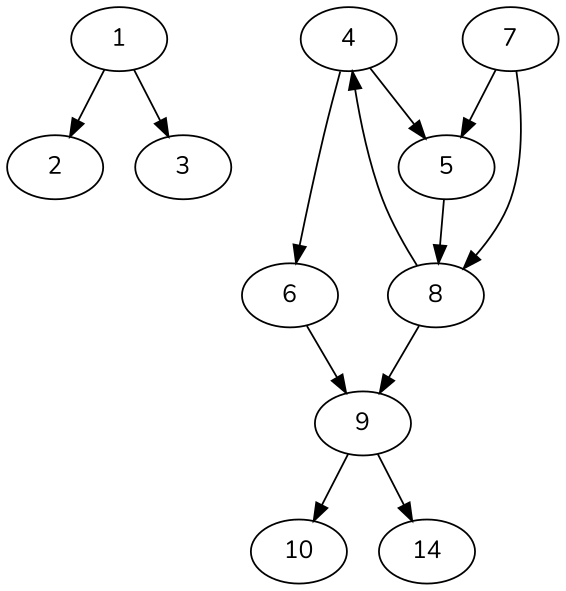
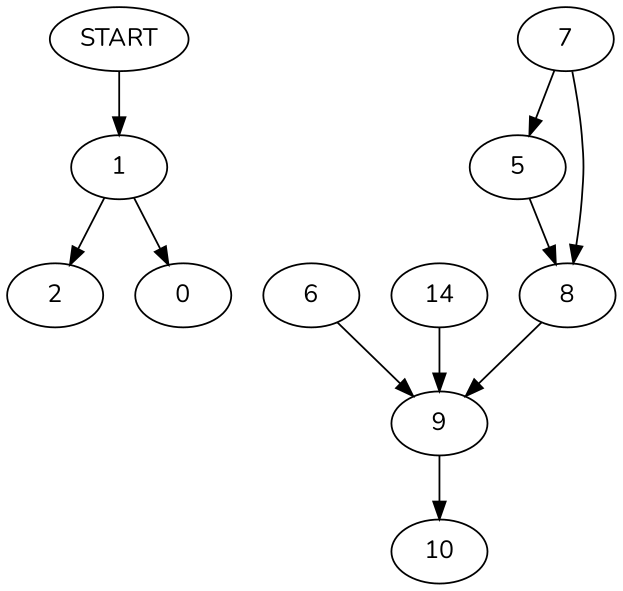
none -> (119, 39)
(349, 39) -> none
(183, 167) -> (183, 295)
(391, 480) -> (439, 351)
